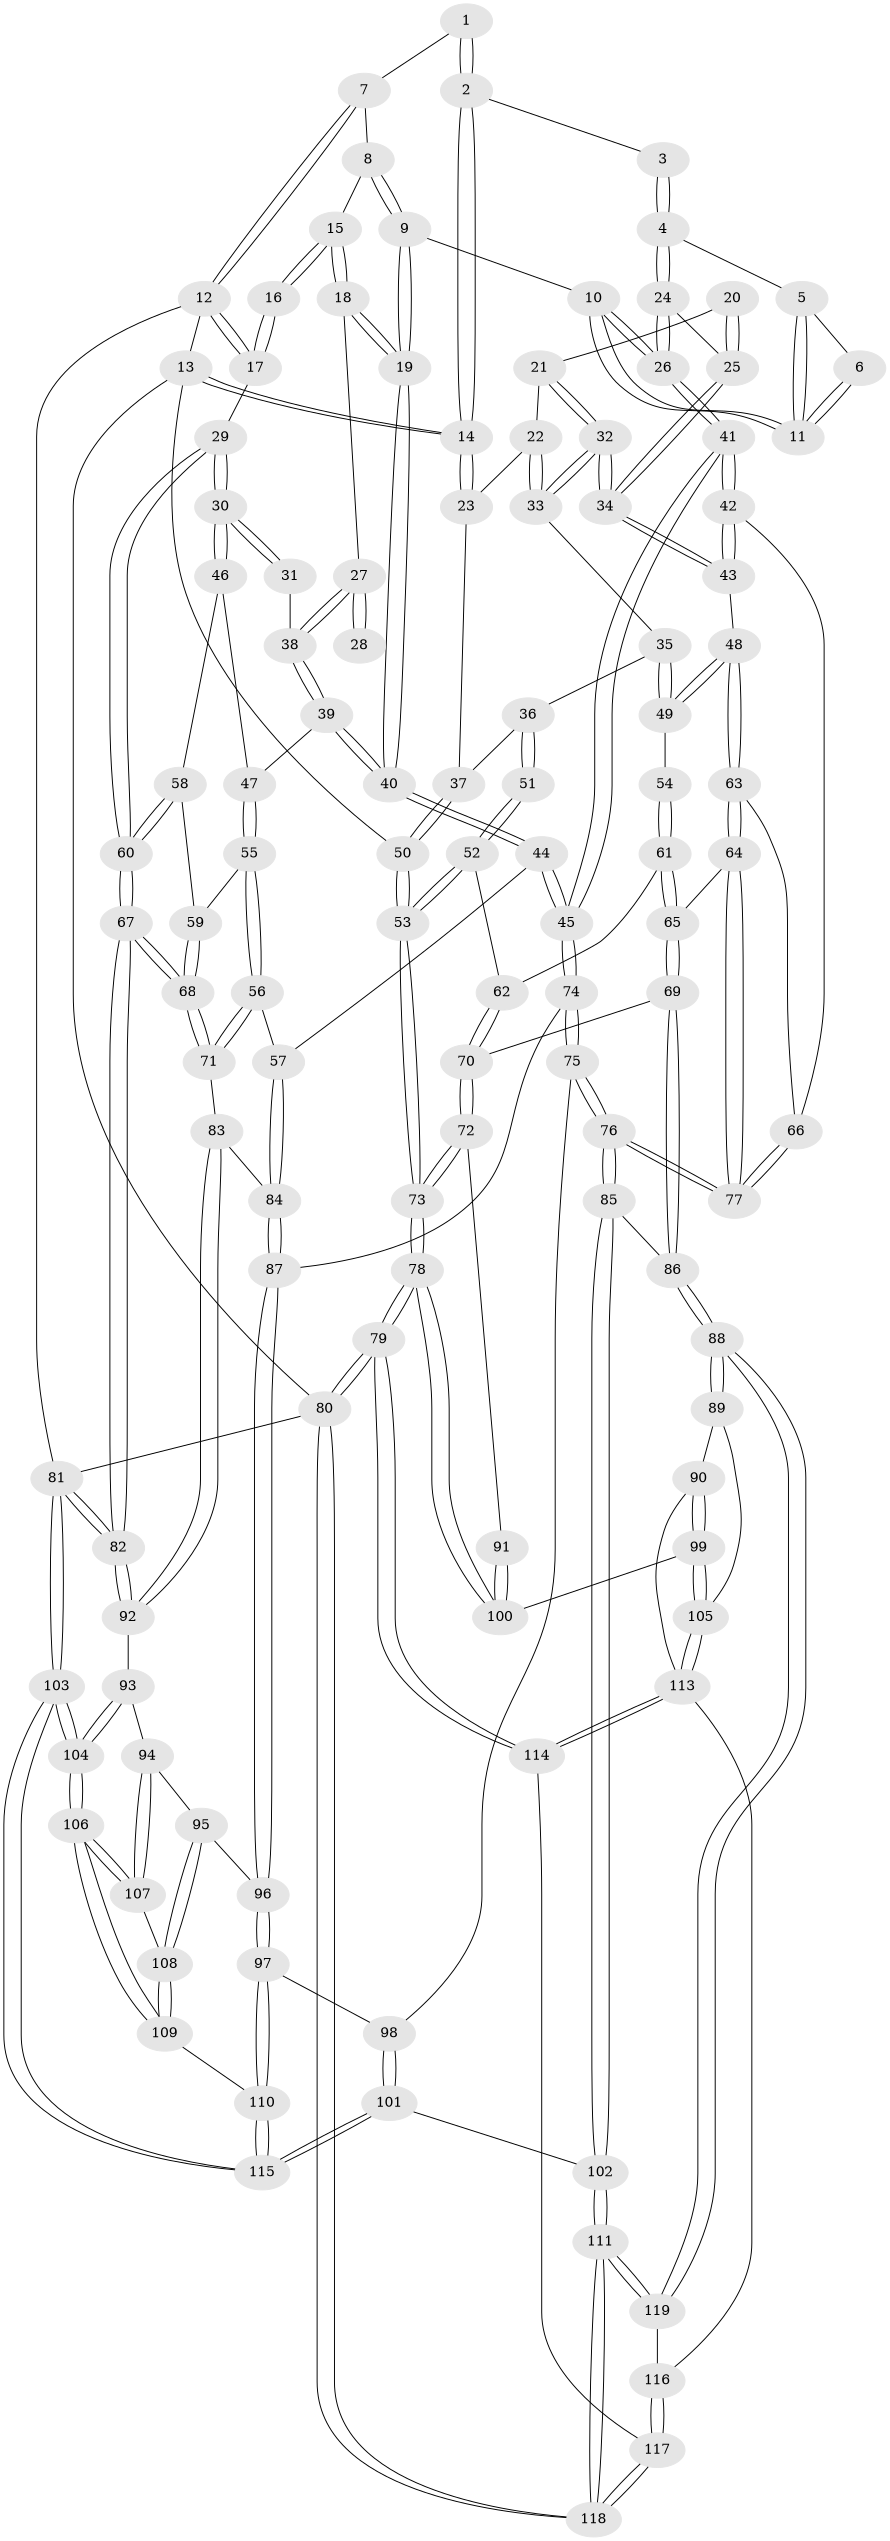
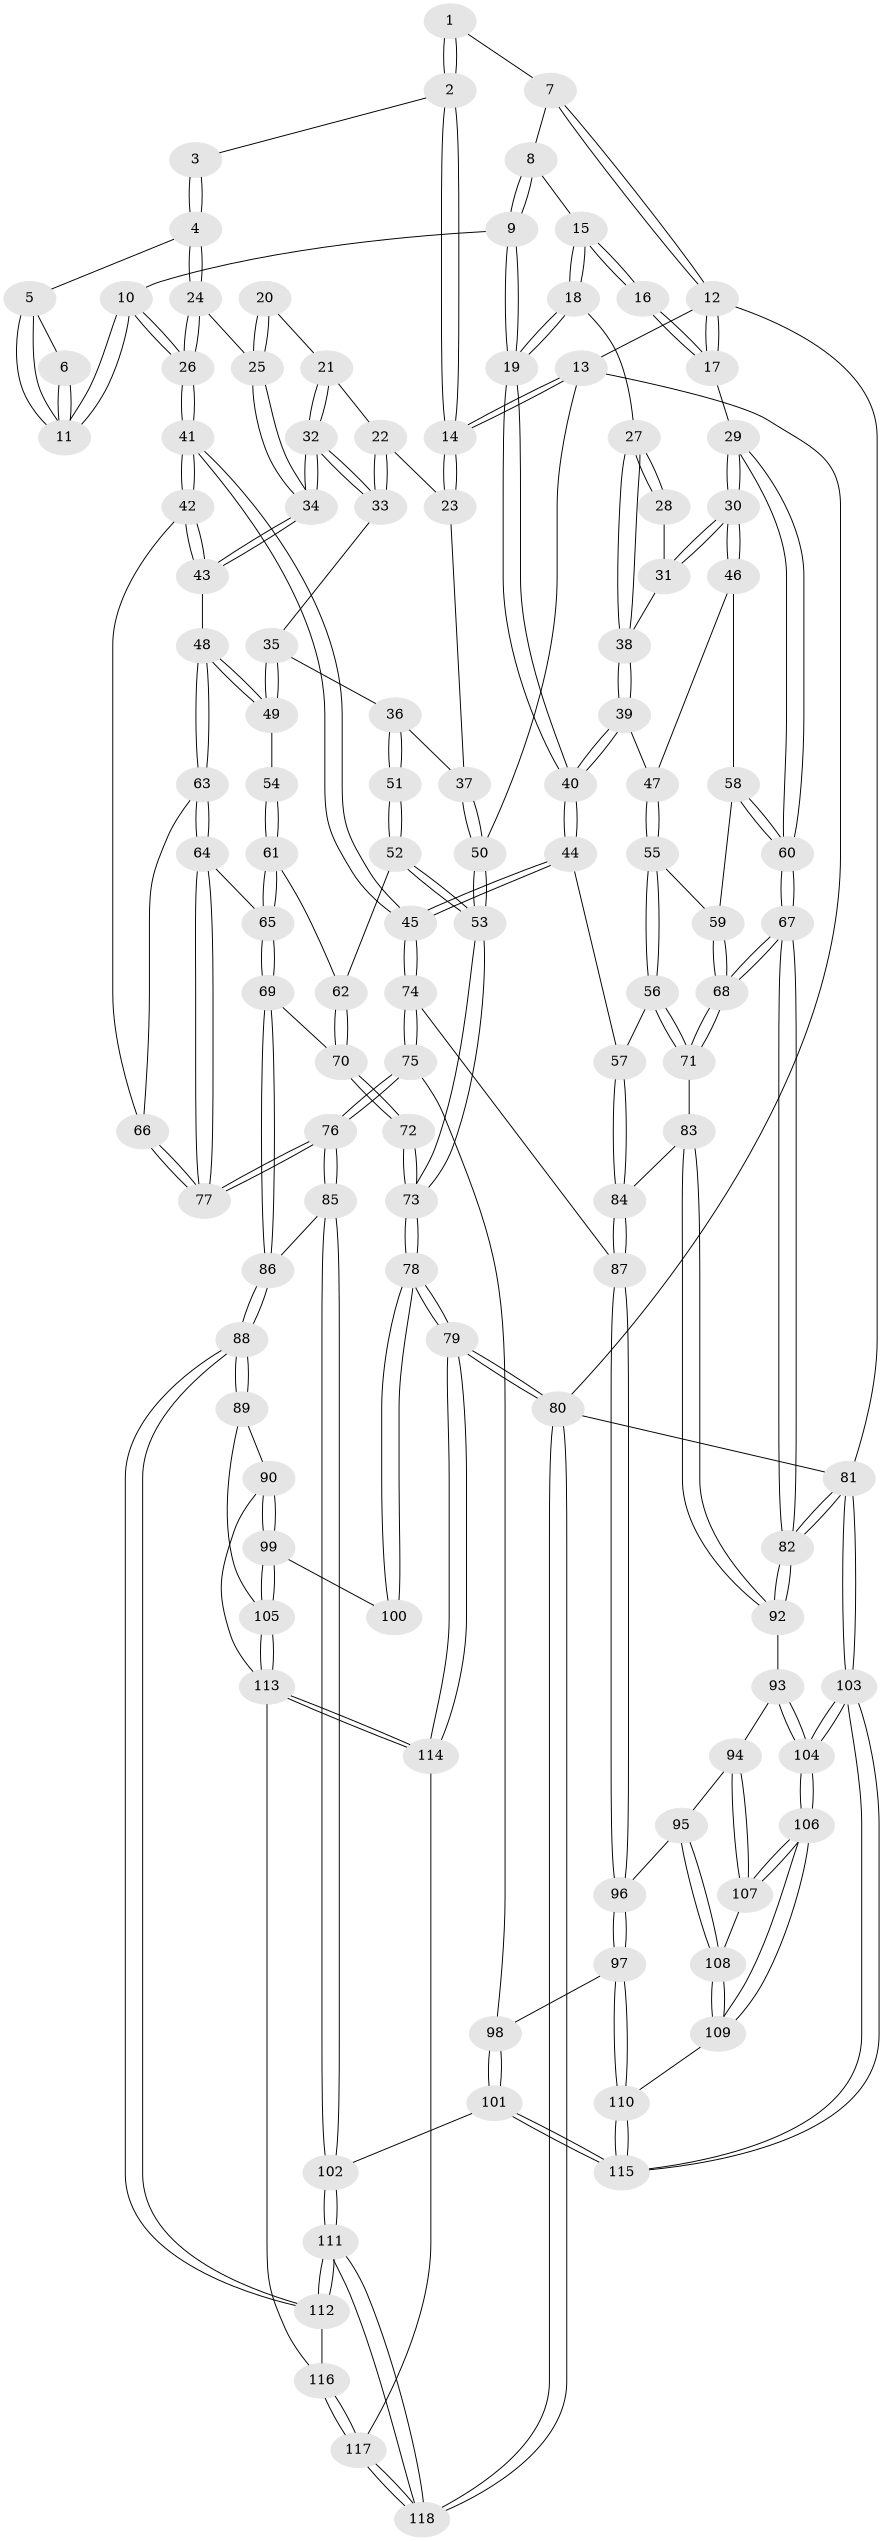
none -> (664, 542)
(502, 1548) -> none
(657, 2311) -> (322, 2311)
